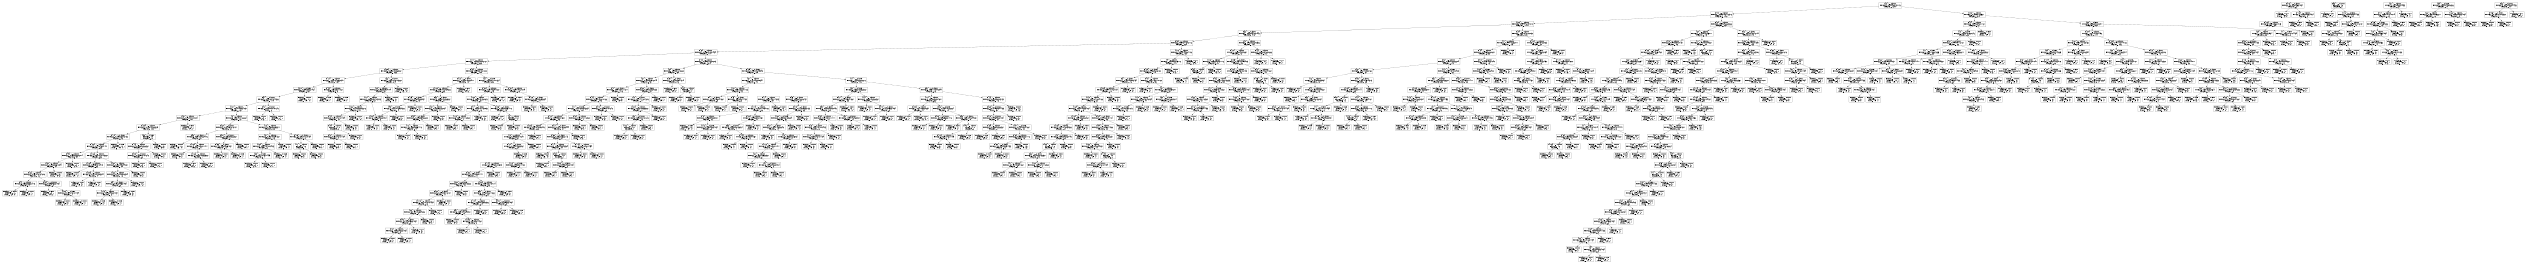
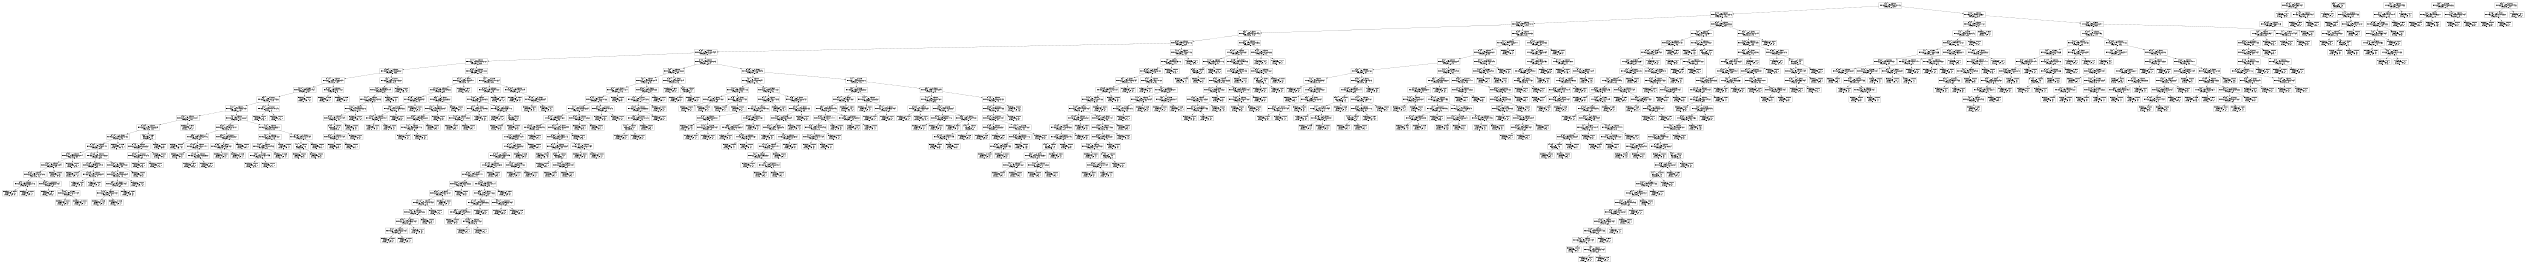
(1484, 56) -> (1485, 58)
(1700, 57) -> (1707, 66)
(2127, 62) -> none
none -> (1752, 71)
(2236, 75) -> (2246, 75)
none -> (769, 90)
(994, 109) -> (994, 109)
(825, 118) -> (825, 118)
(1322, 118) -> (1322, 118)
none -> (500, 156)
